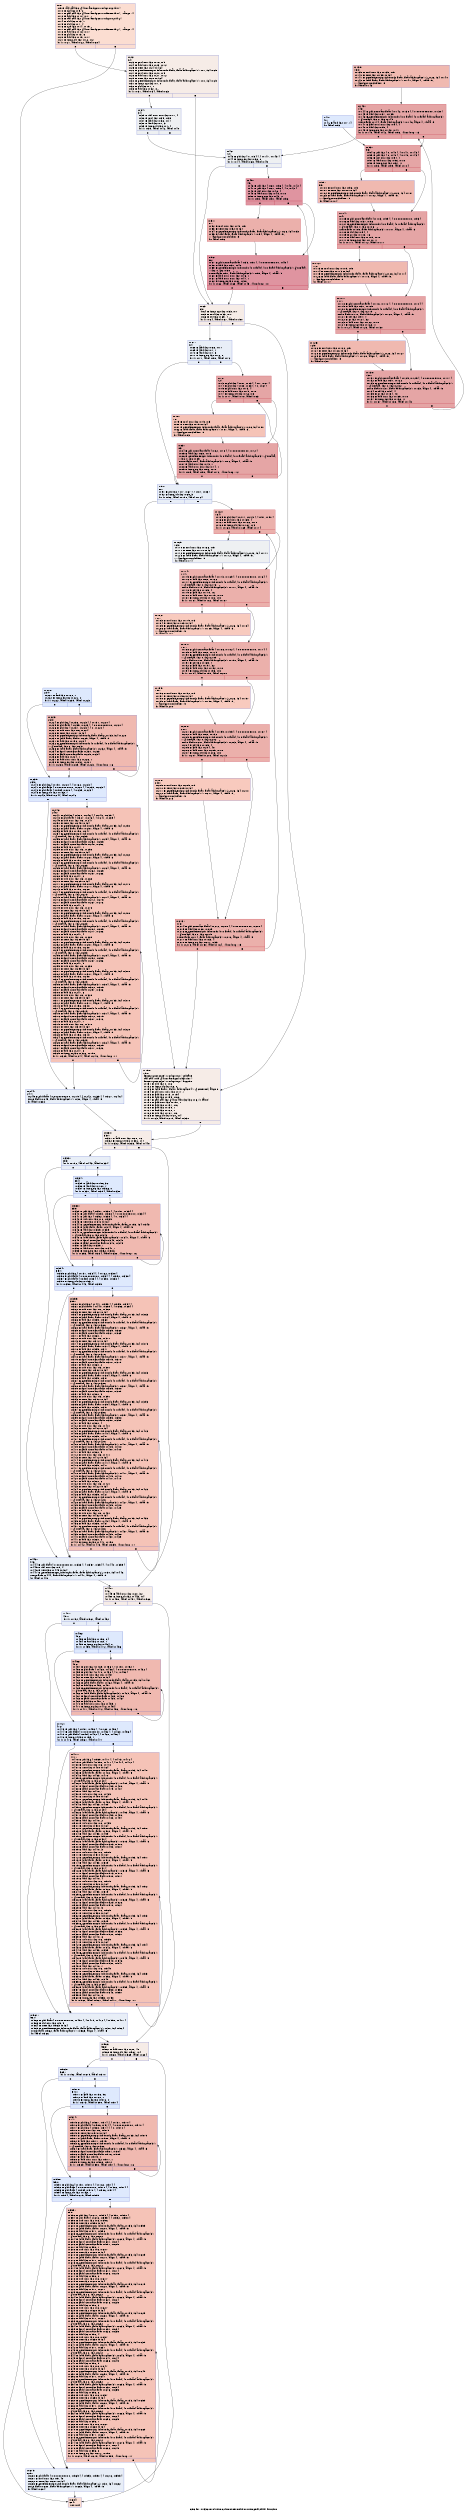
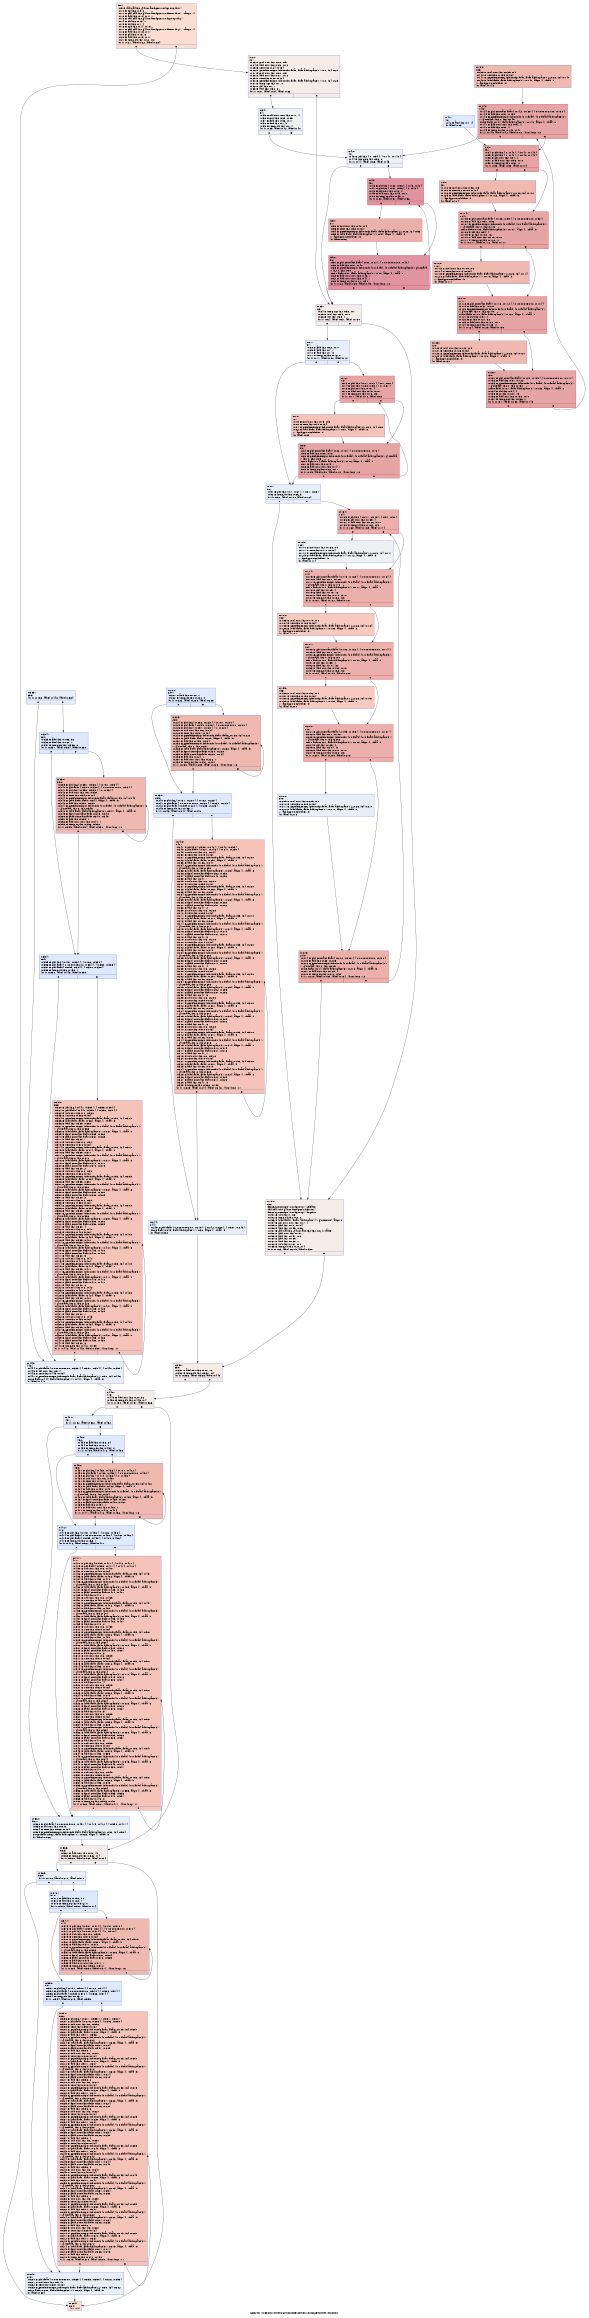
(202, 789) -> (326, 805)
(96, 1150) -> none
